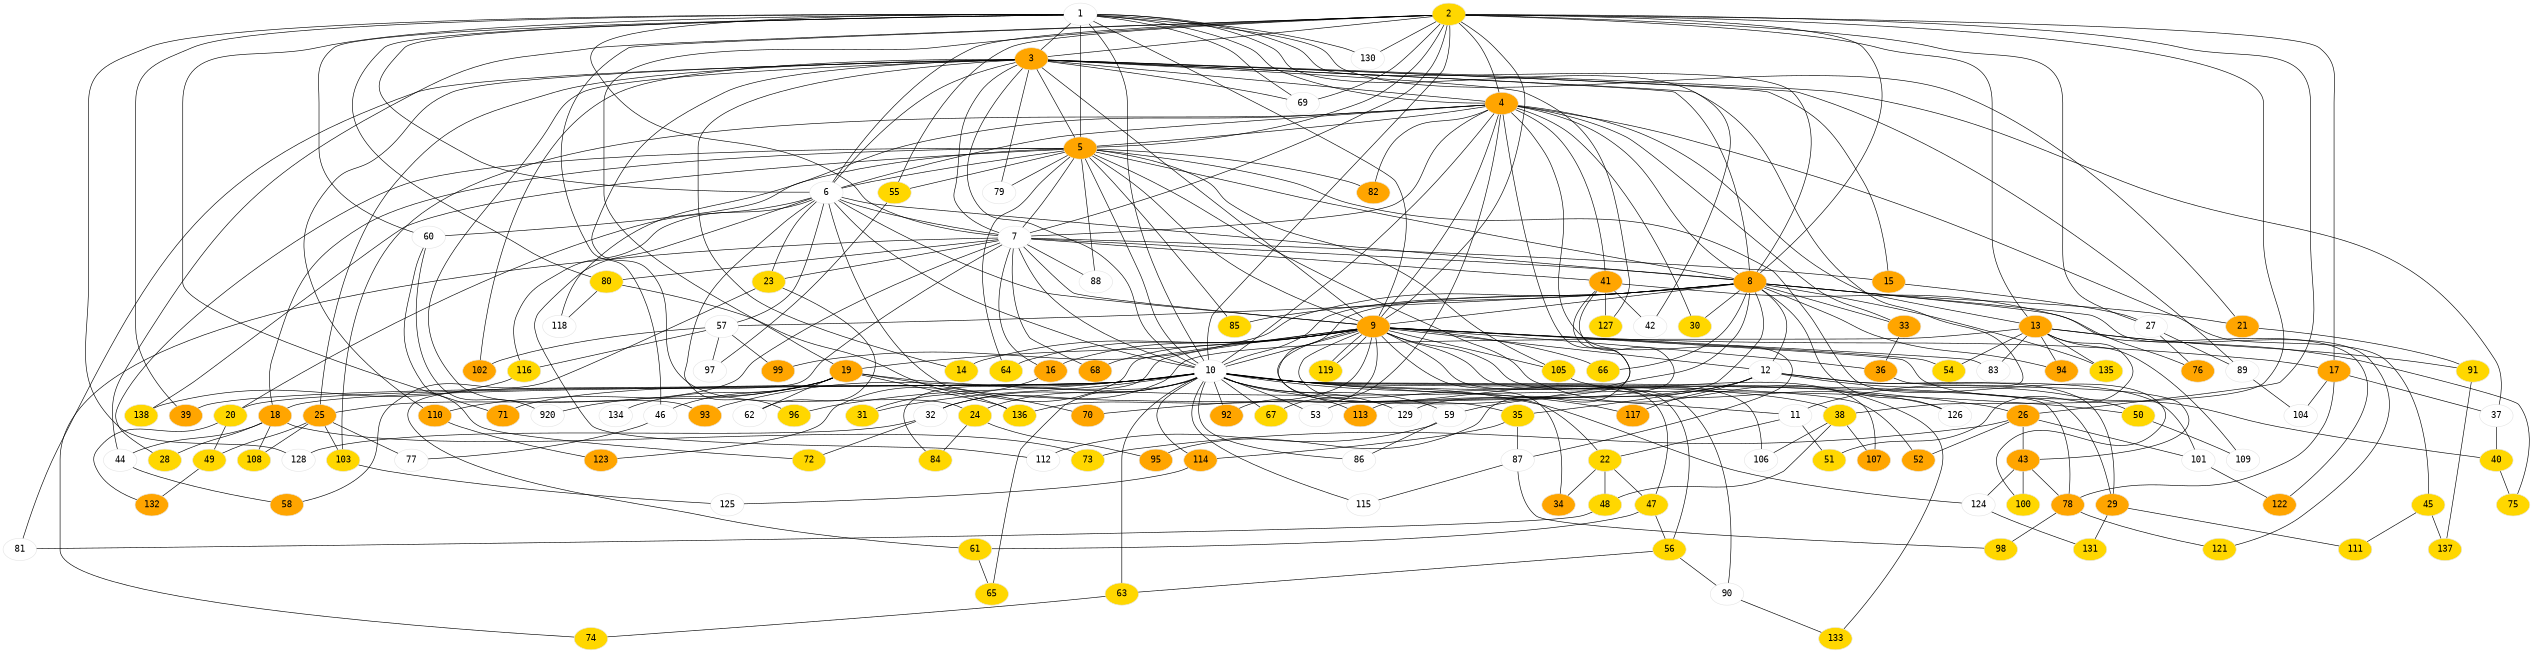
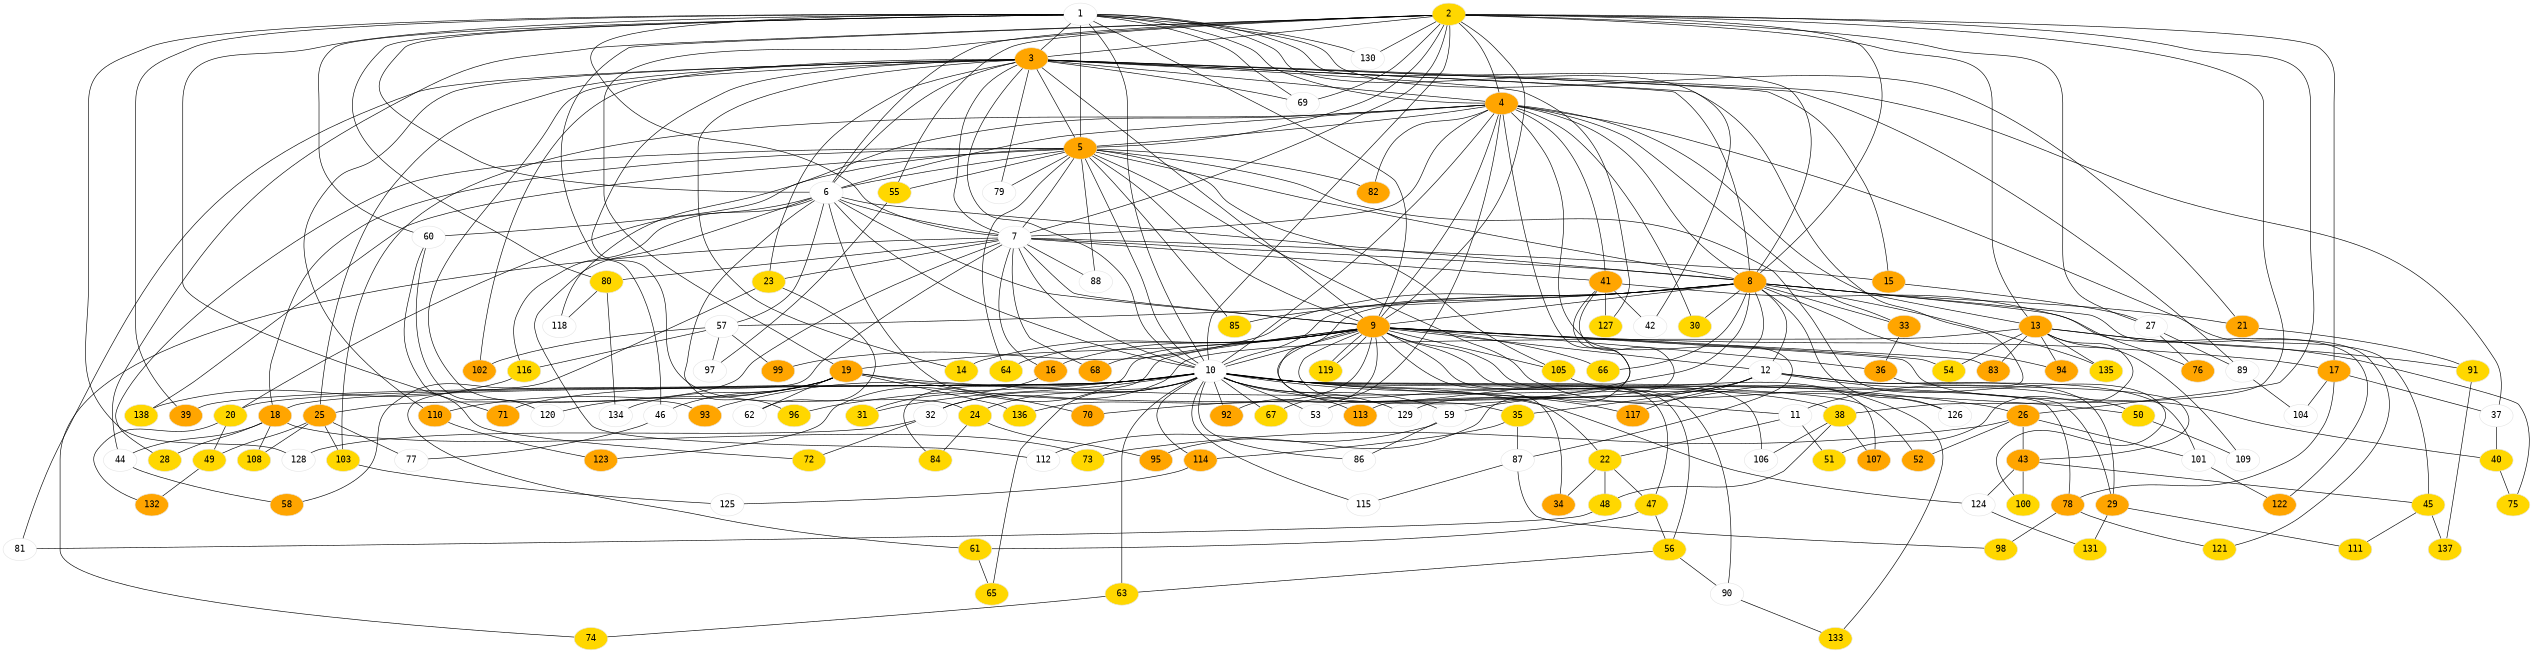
(790, 233) -> (859, 116)
(815, 345) -> (611, 346)
(1993, 371) -> (1993, 371)
(548, 416) -> (548, 416)
(2045, 482) -> (2207, 481)
